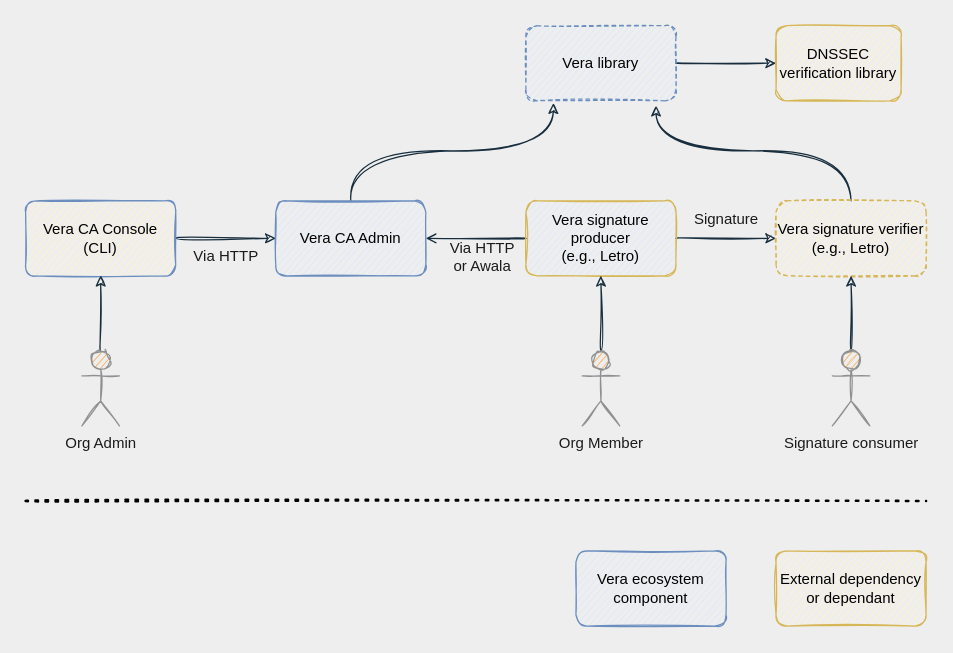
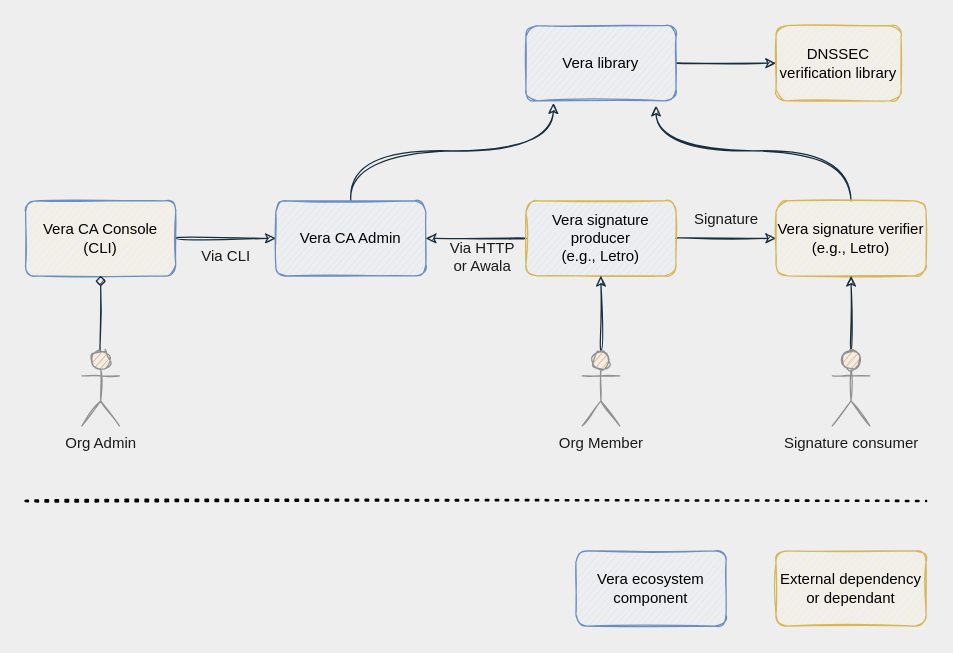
(601, 63) -> (601, 63)
(433, 238) -> (436, 238)
(851, 238) -> (851, 238)
(226, 257) -> (226, 257)
(101, 286) -> (101, 286)
